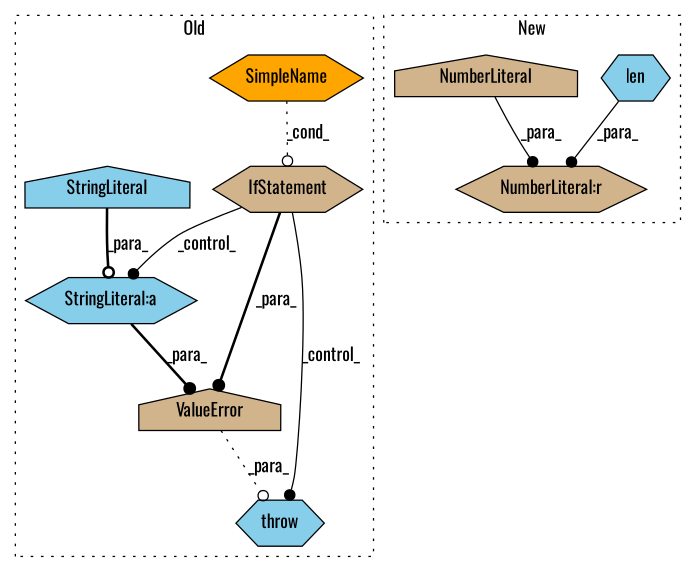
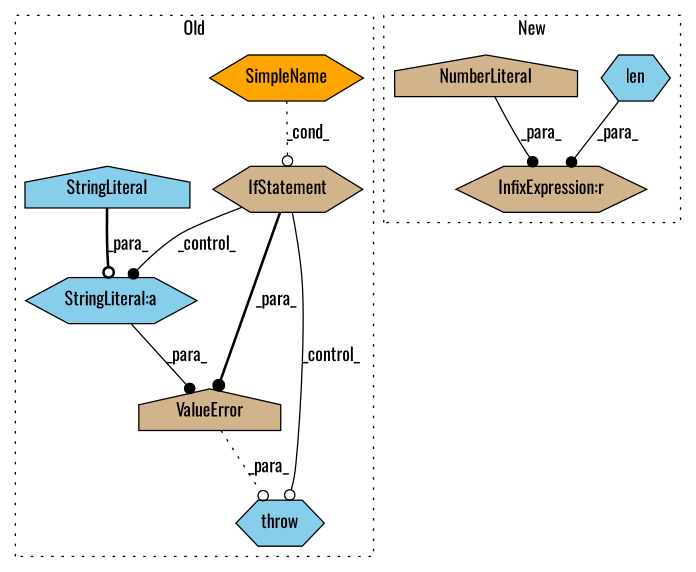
(551, 189) -> (551, 189)
(303, 351) -> (303, 351)
(159, 354) -> (159, 354)
